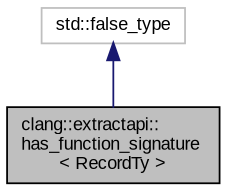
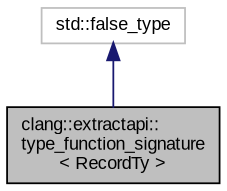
(113, 145) -> (113, 145)
